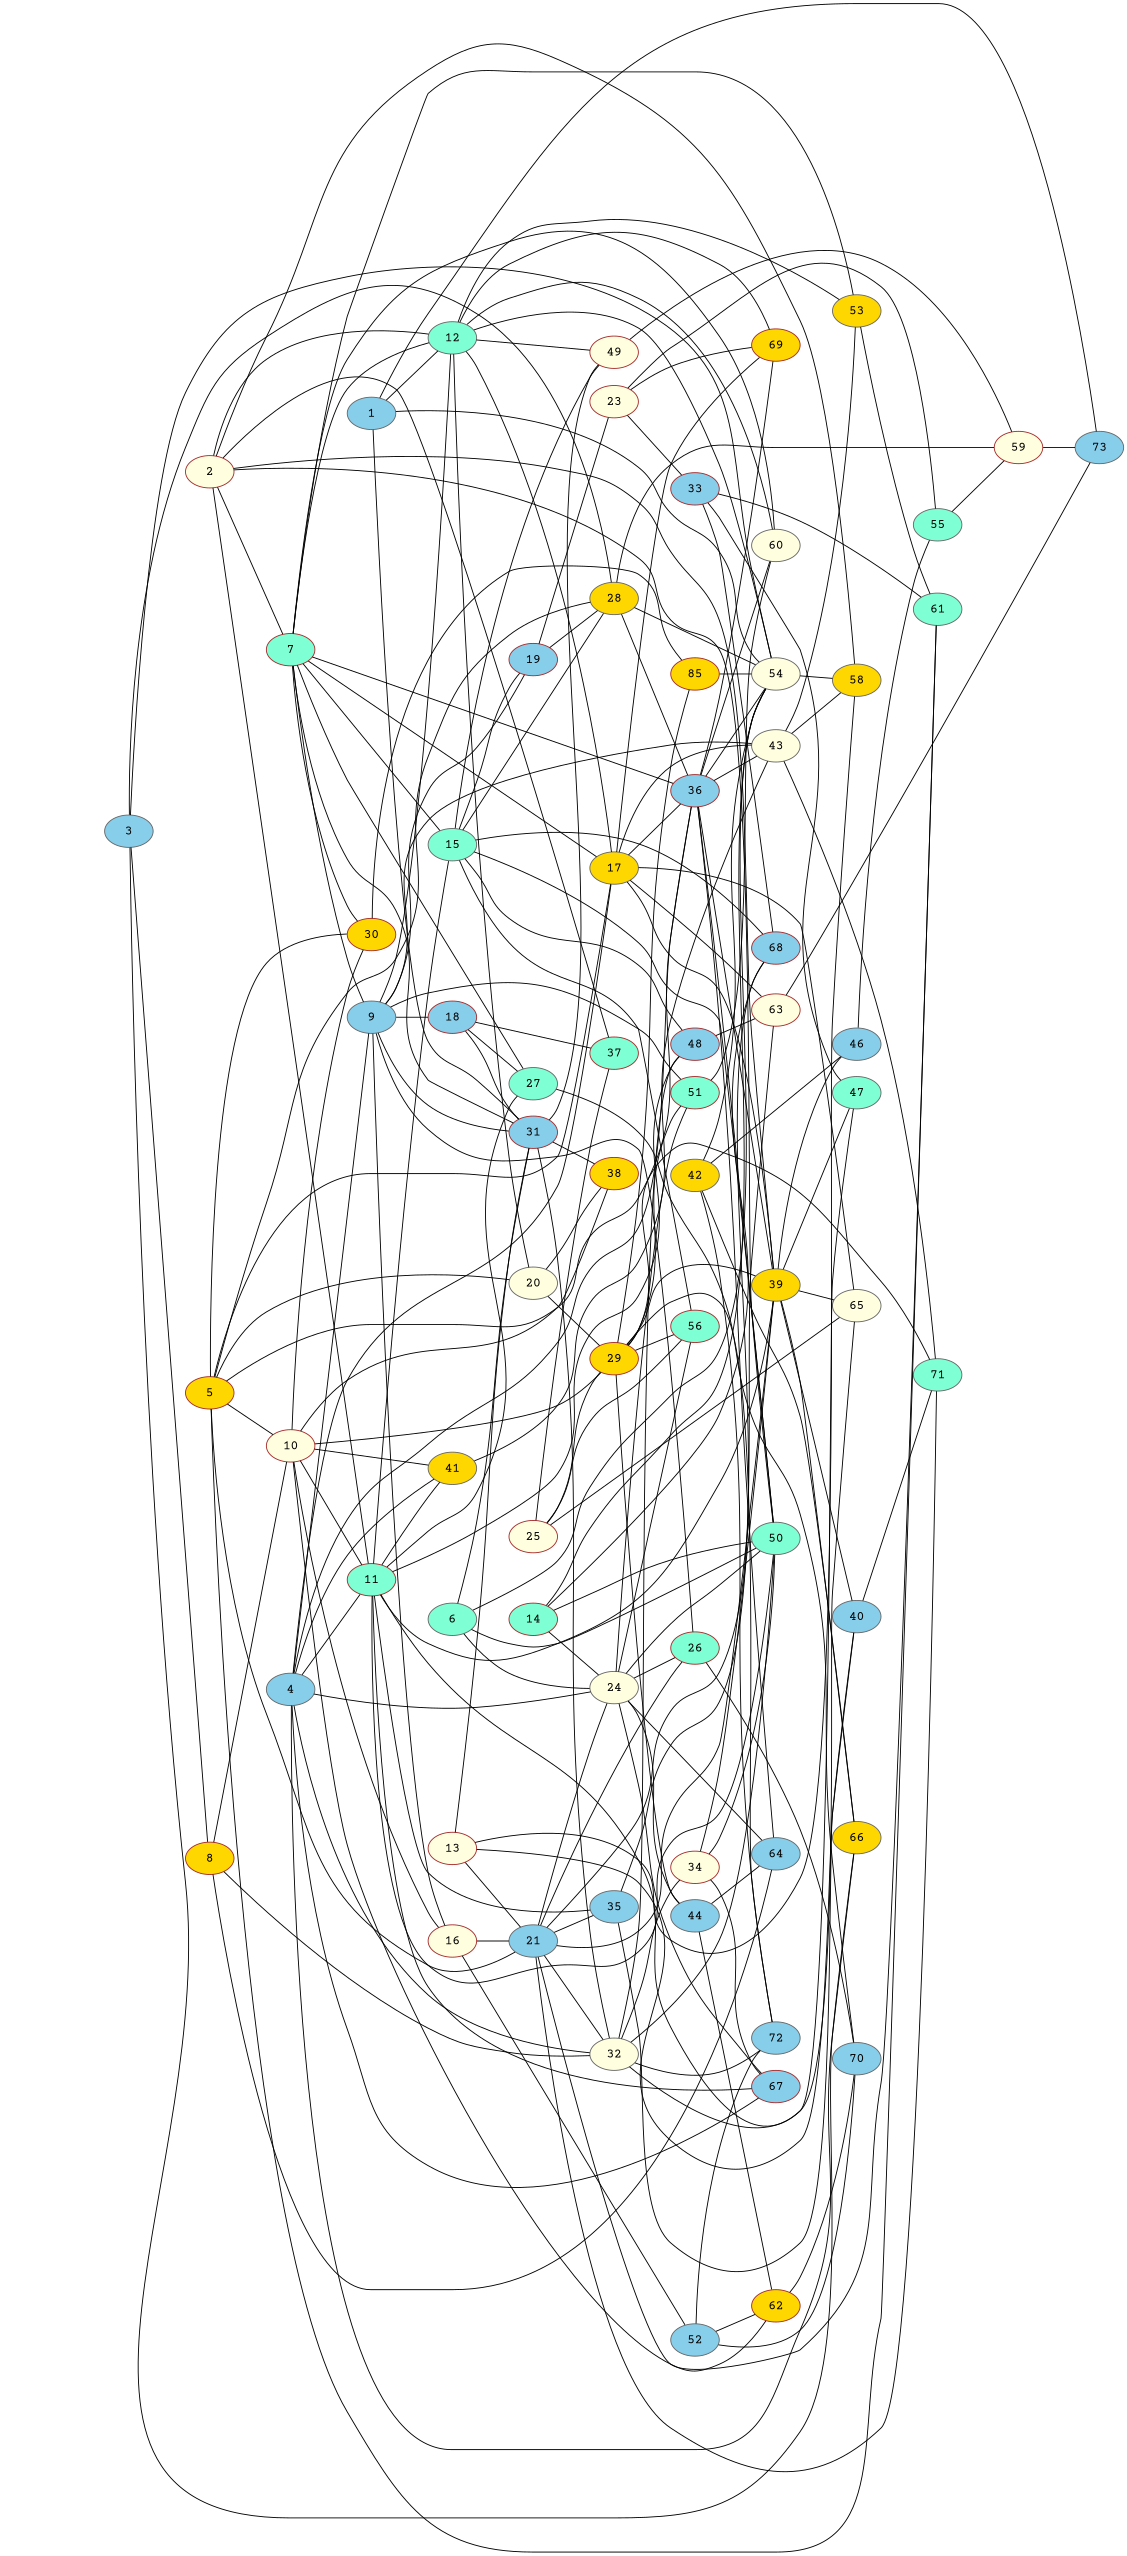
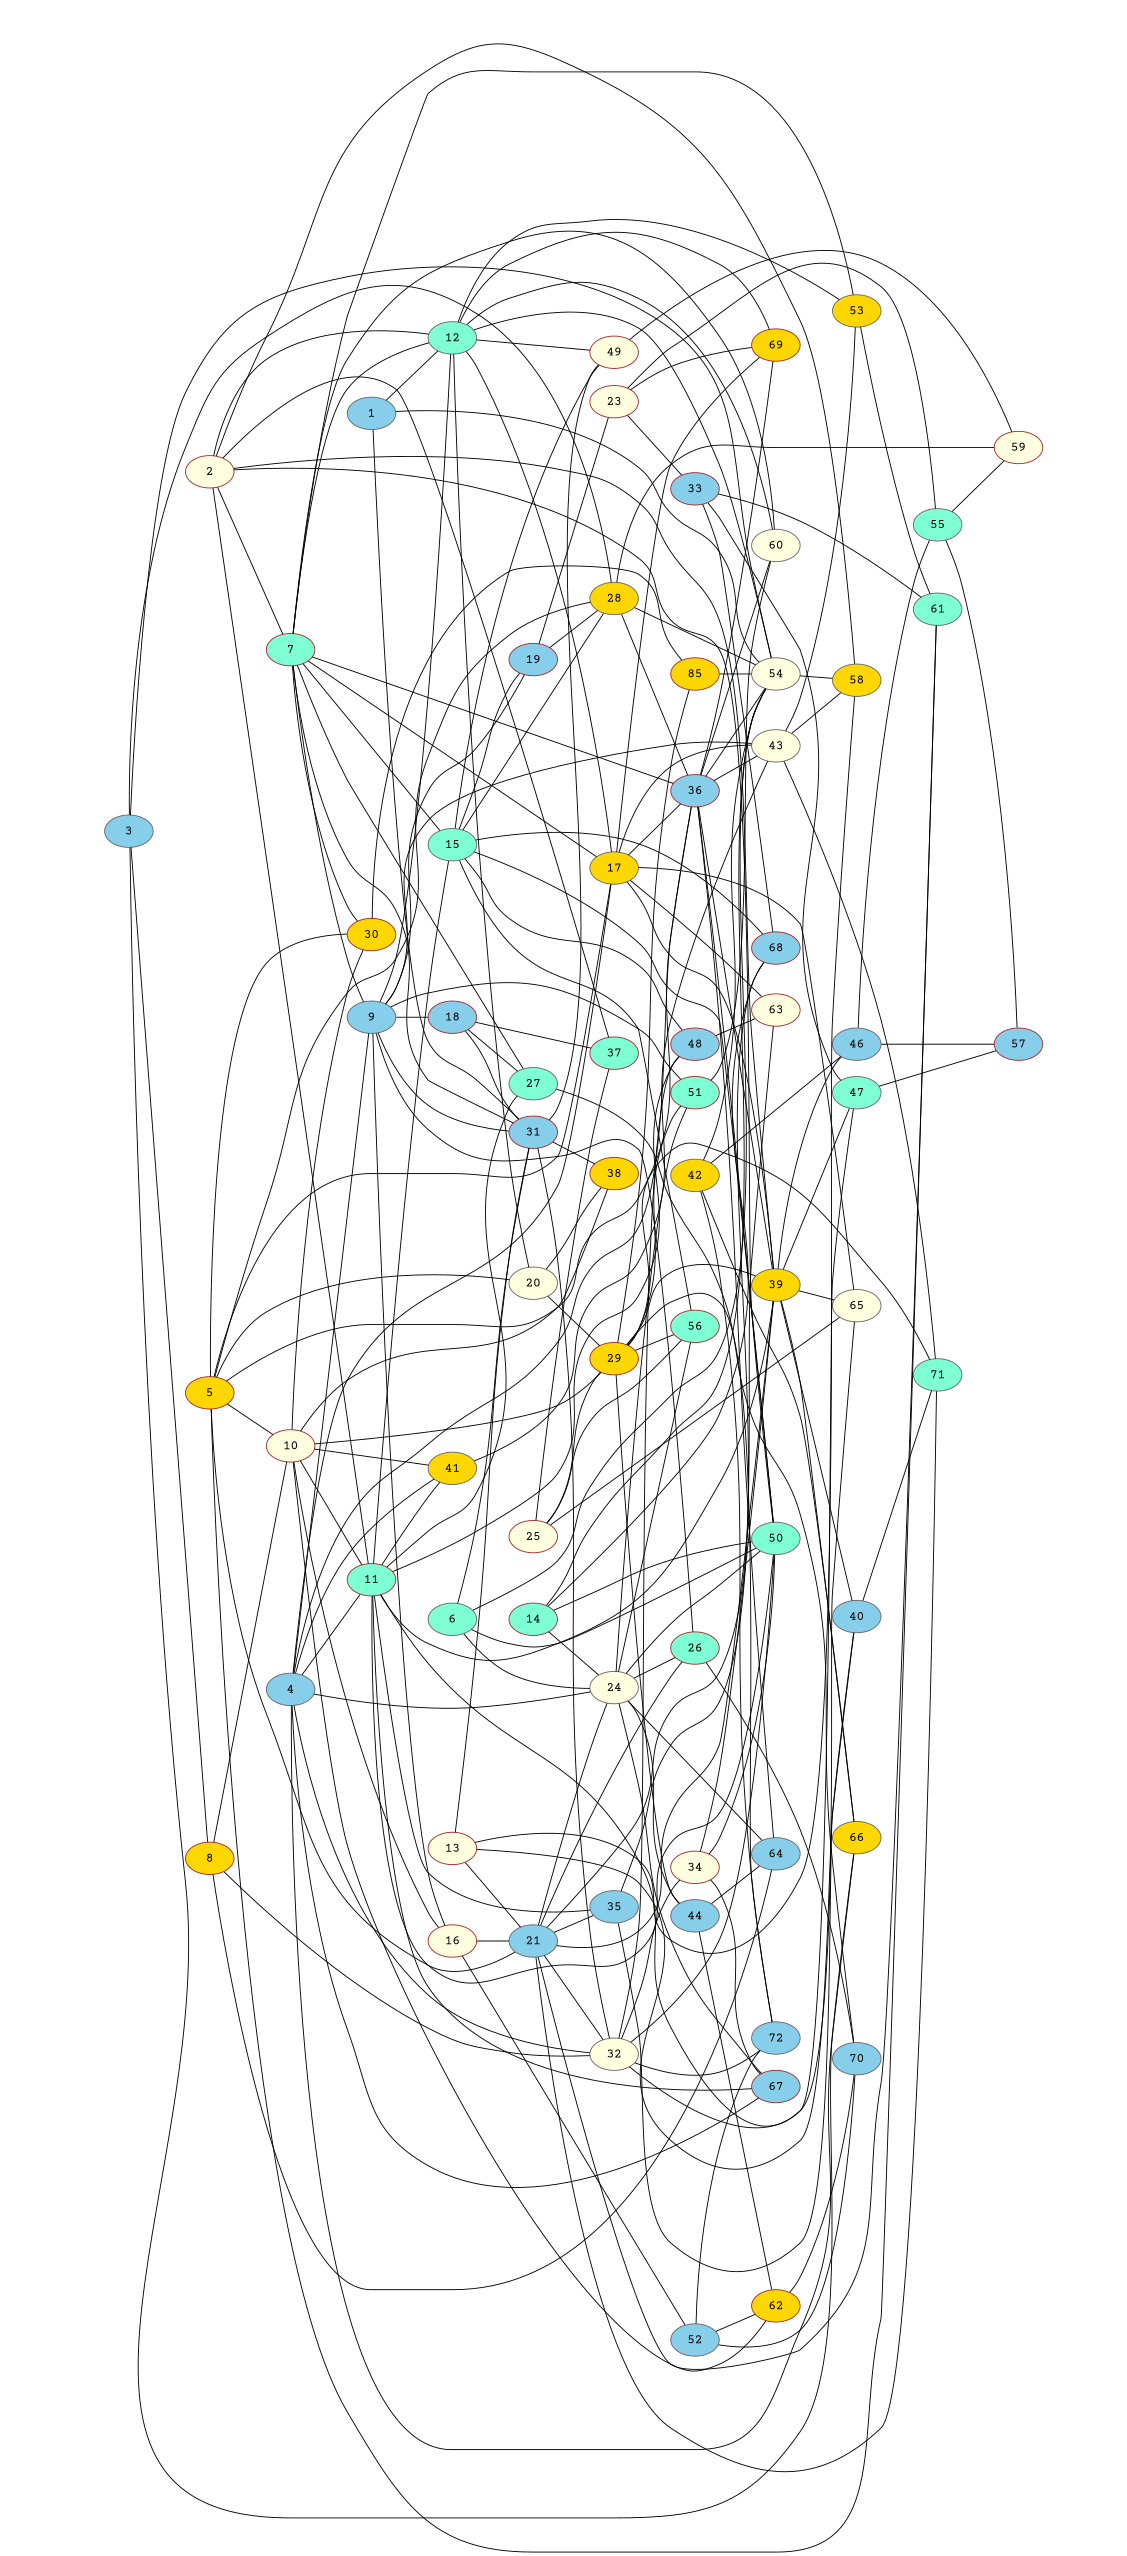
(1099, 448) -> none
none -> (1018, 1044)
